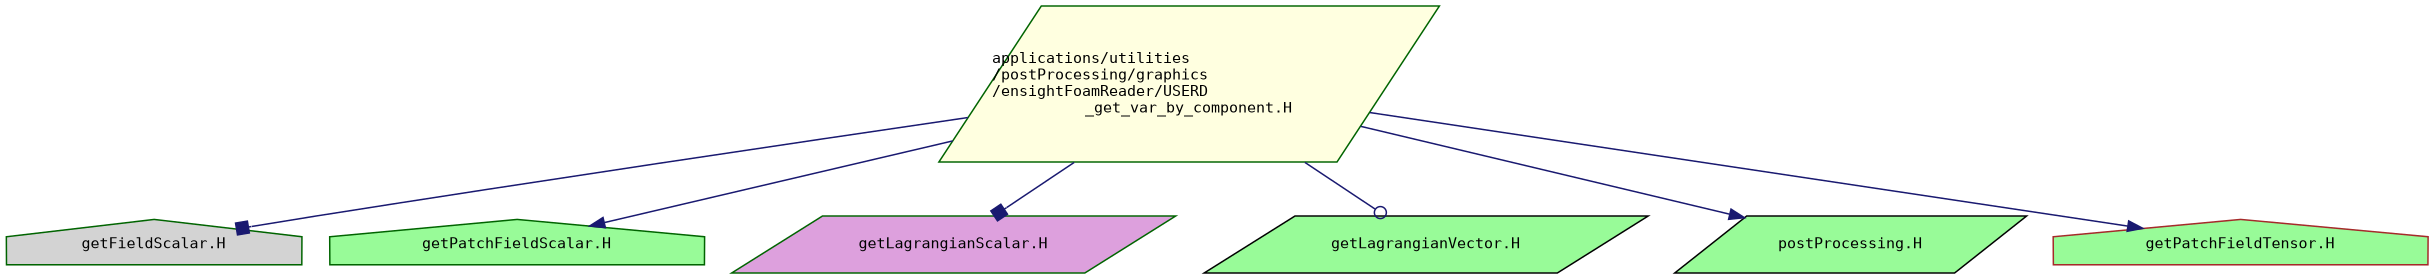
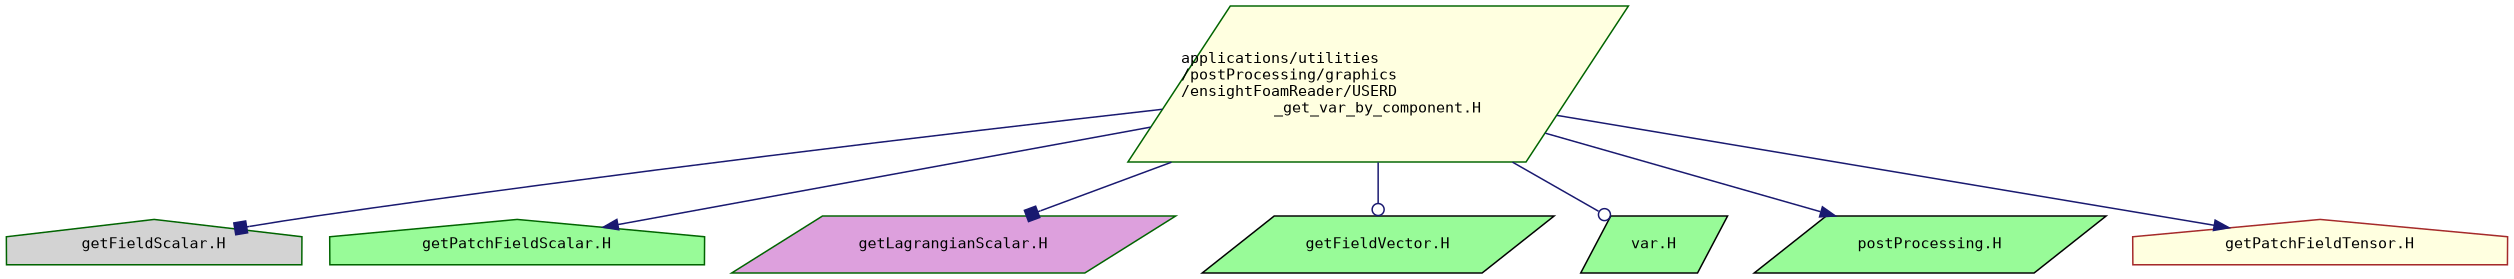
none -> (1378, 244)
(1426, 244) -> (1654, 244)
(2241, 244) -> (2320, 244)
